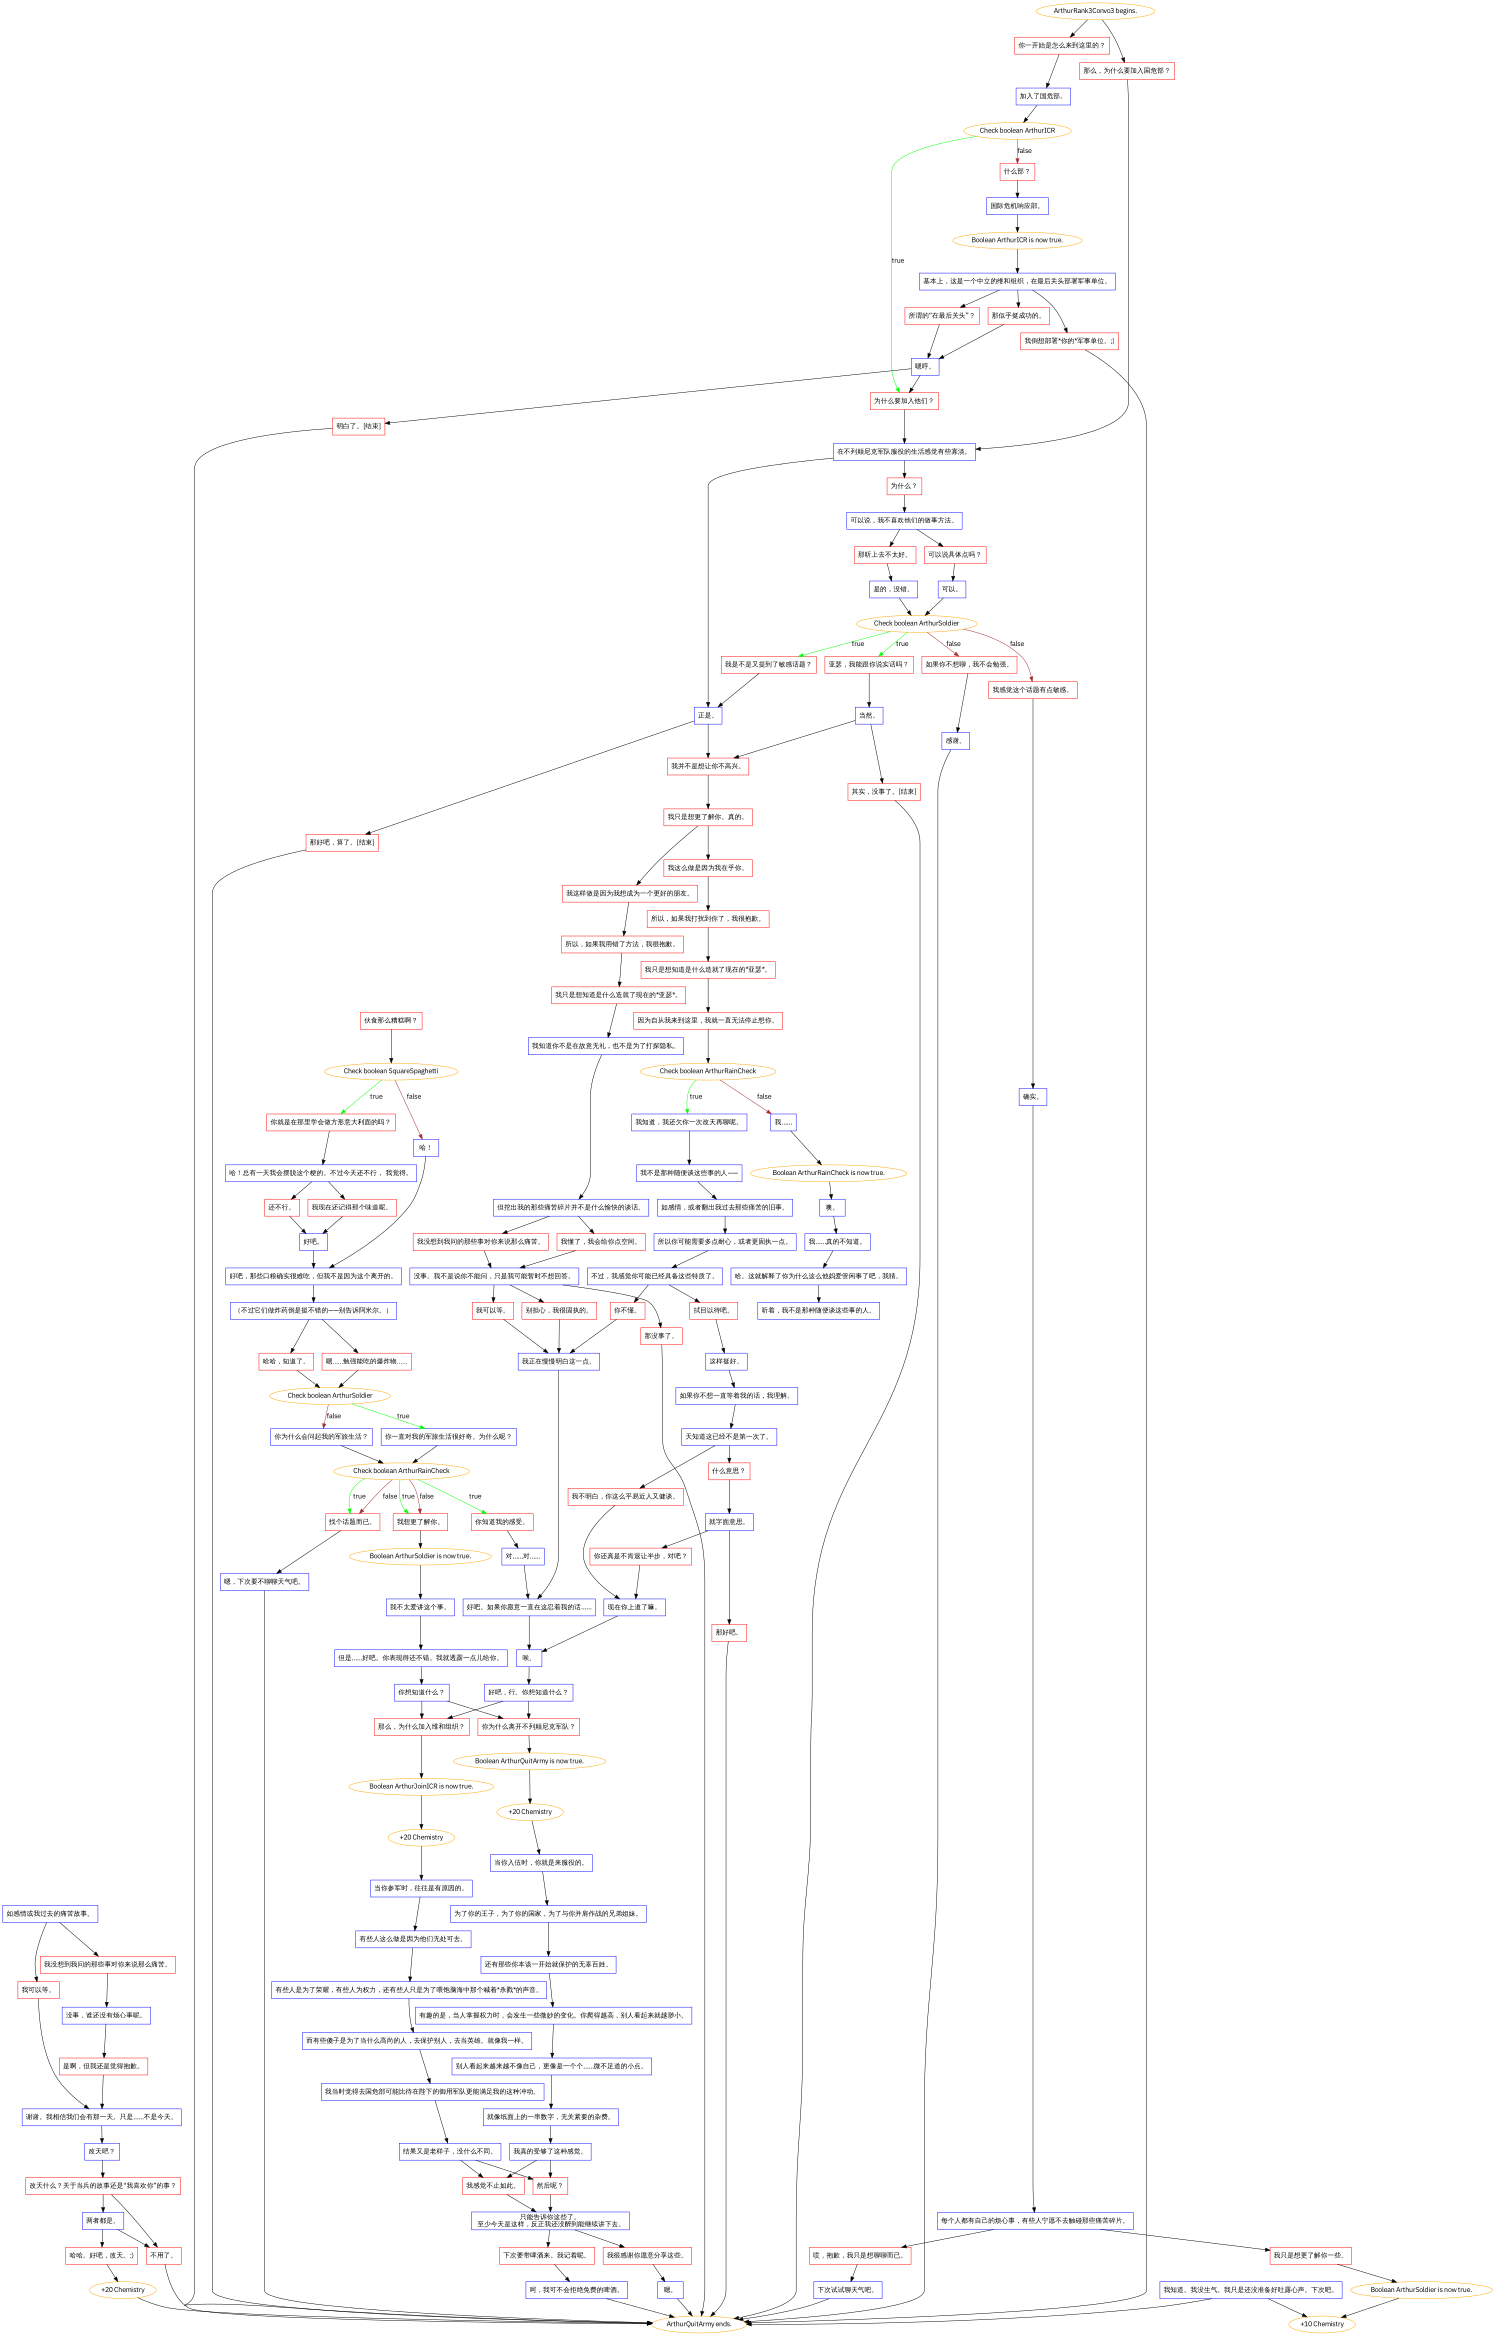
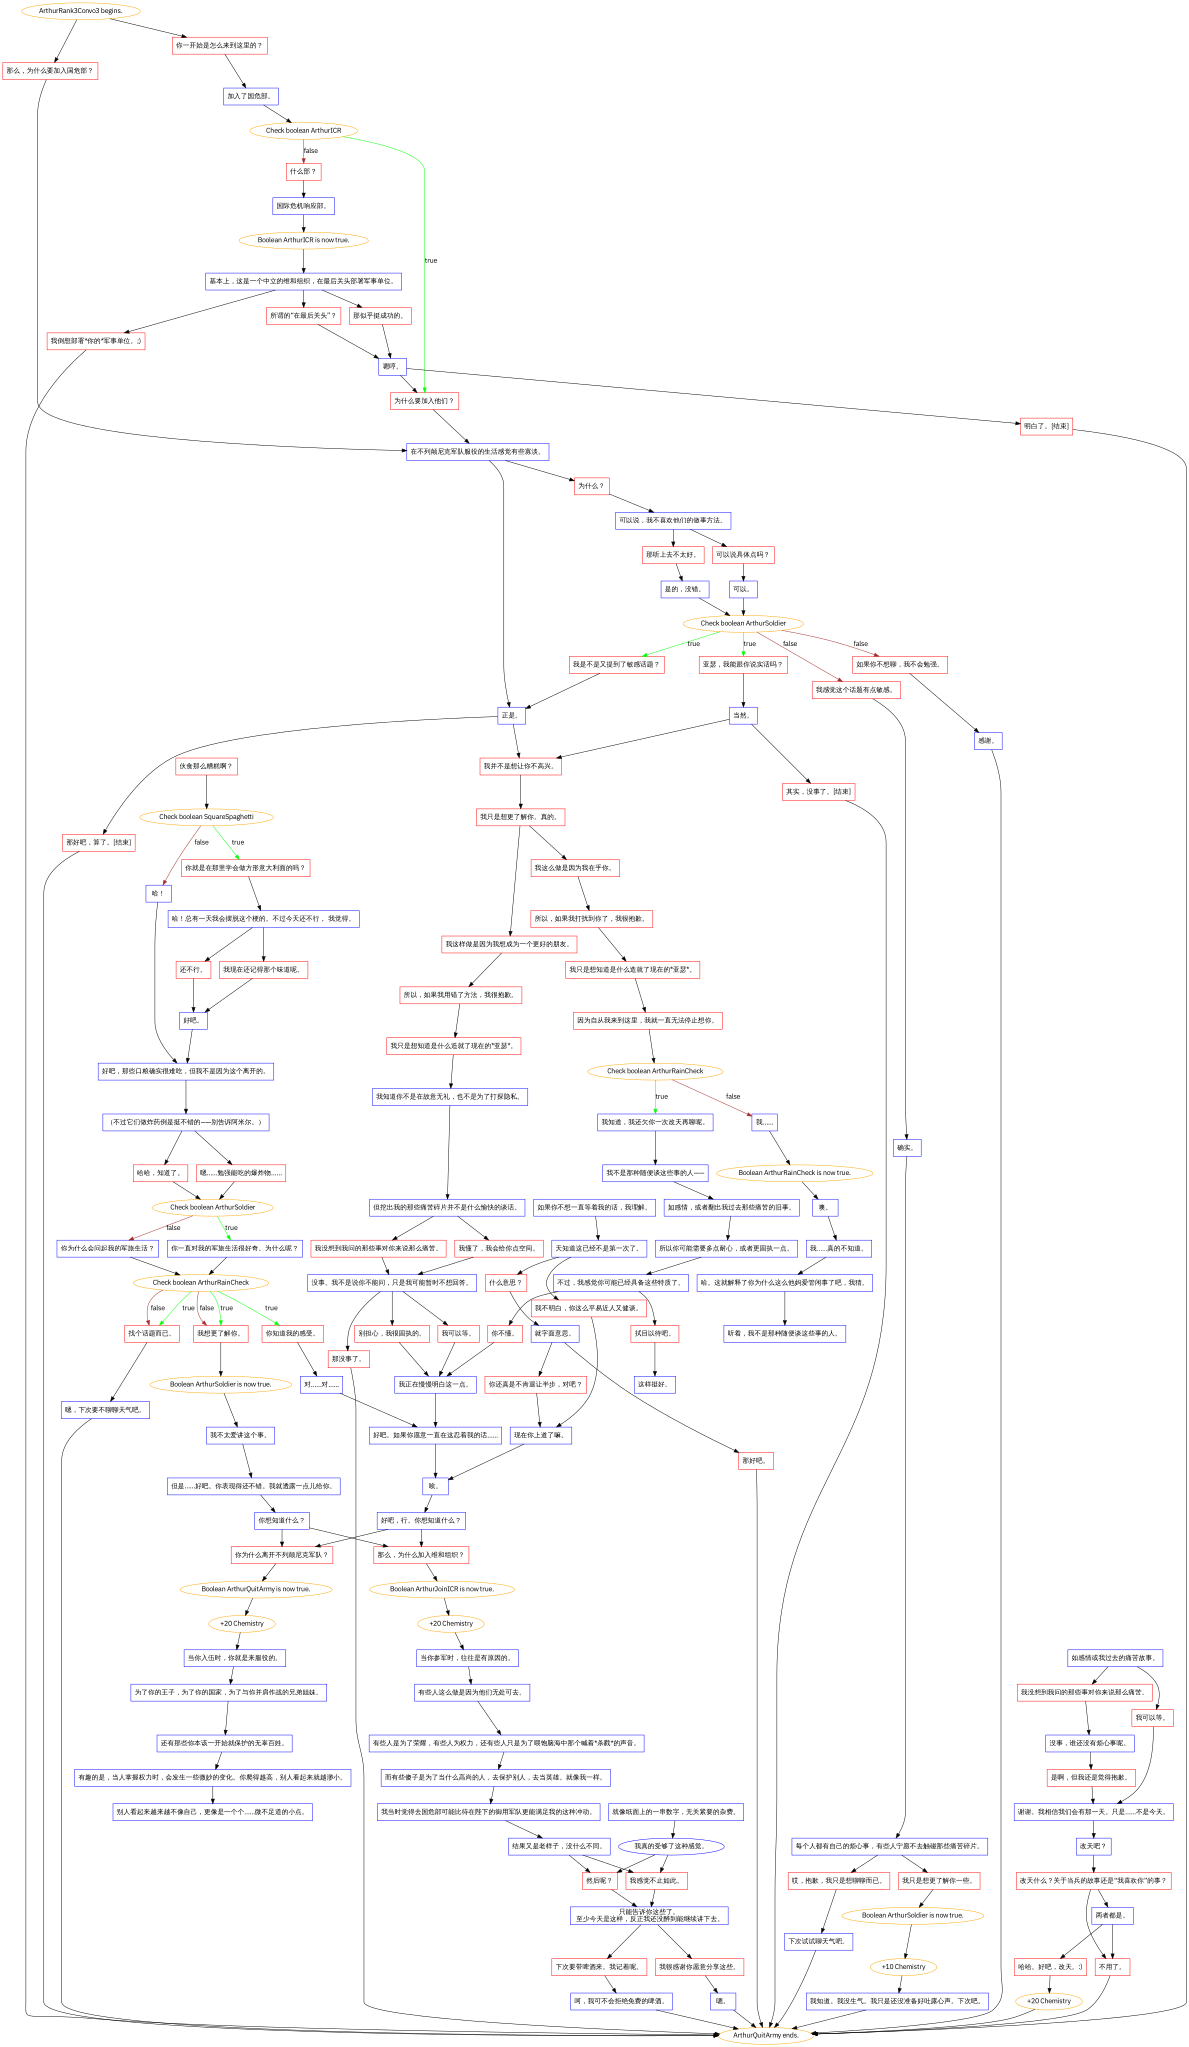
(731, 1377) -> none
(551, 2089) -> none
(550, 2152) -> (671, 1847)
(1285, 2307) -> (901, 1982)
